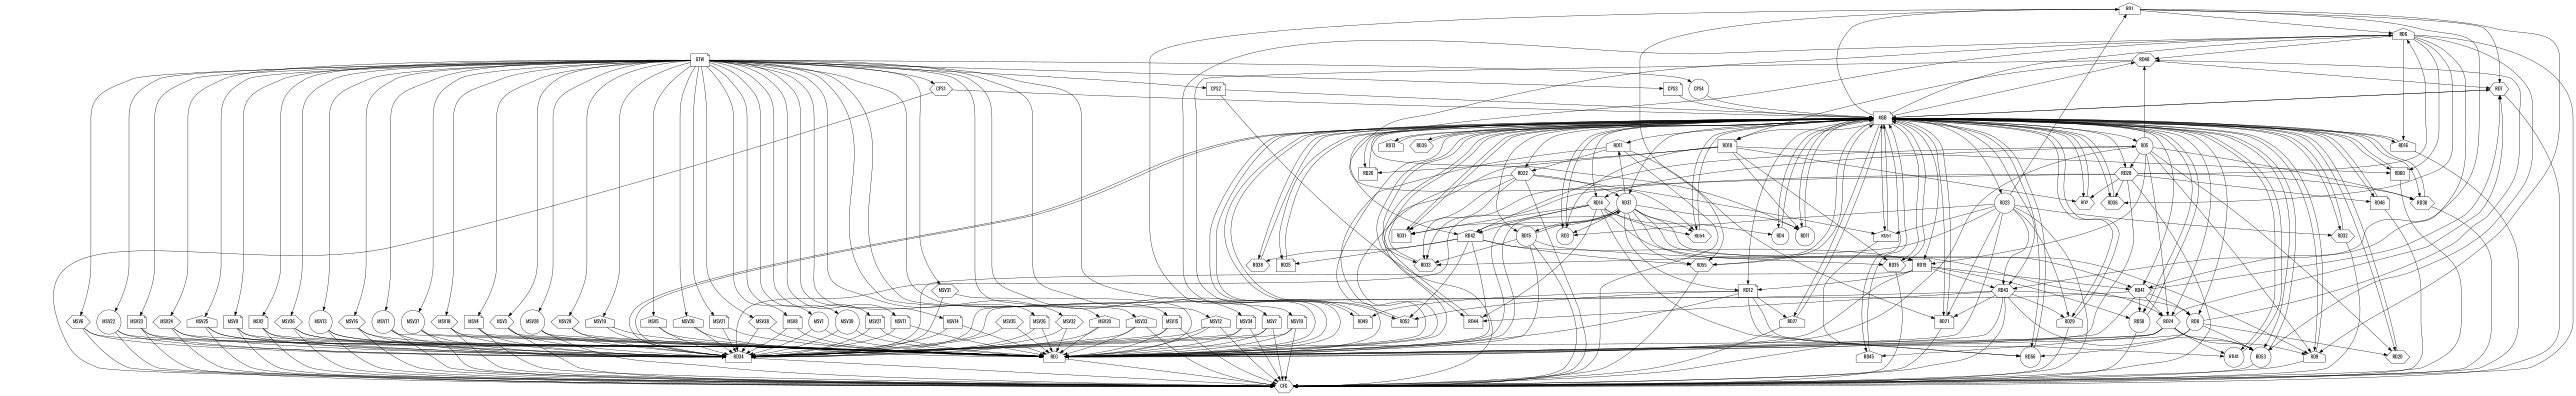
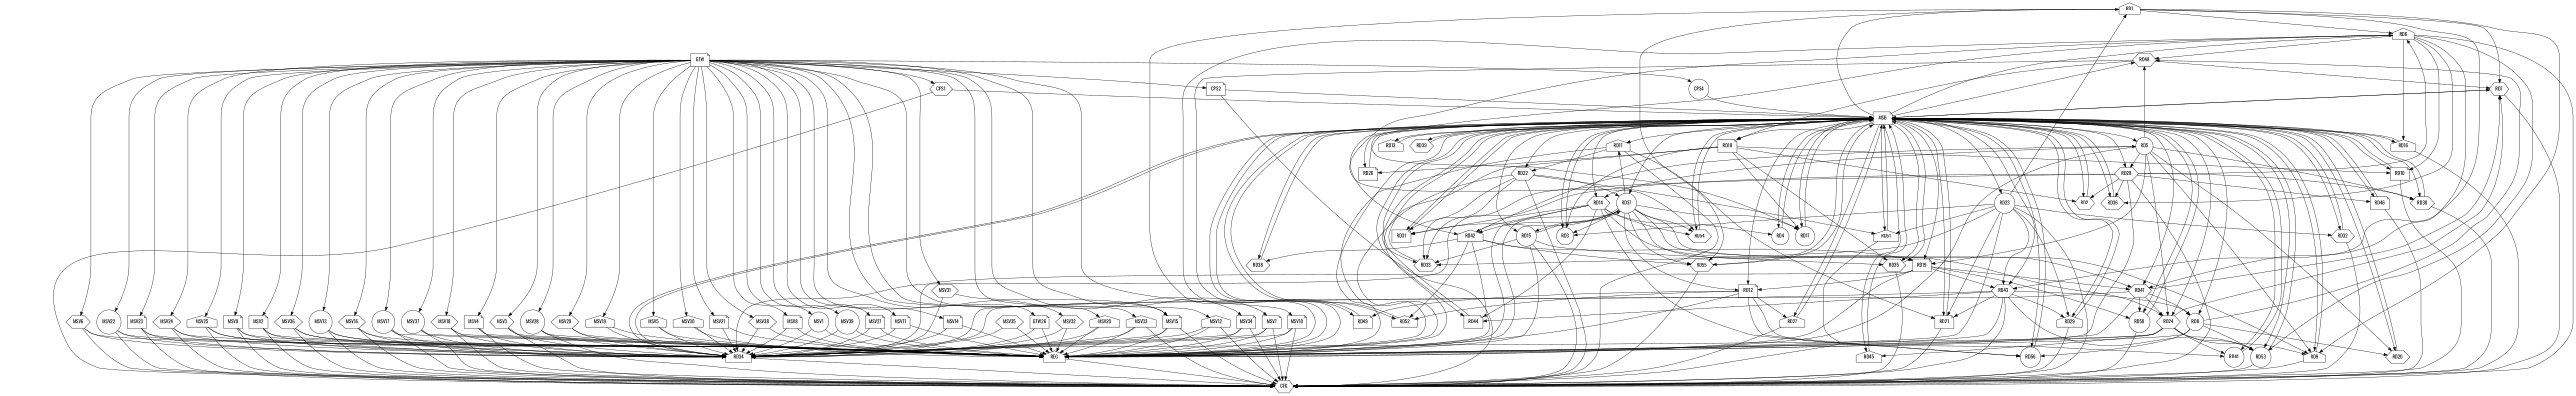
(1673, 89) -> none
(2400, 174) -> (2400, 174)
(1286, 265) -> none
(1125, 300) -> (1061, 300)
(1040, 322) -> (1040, 322)
